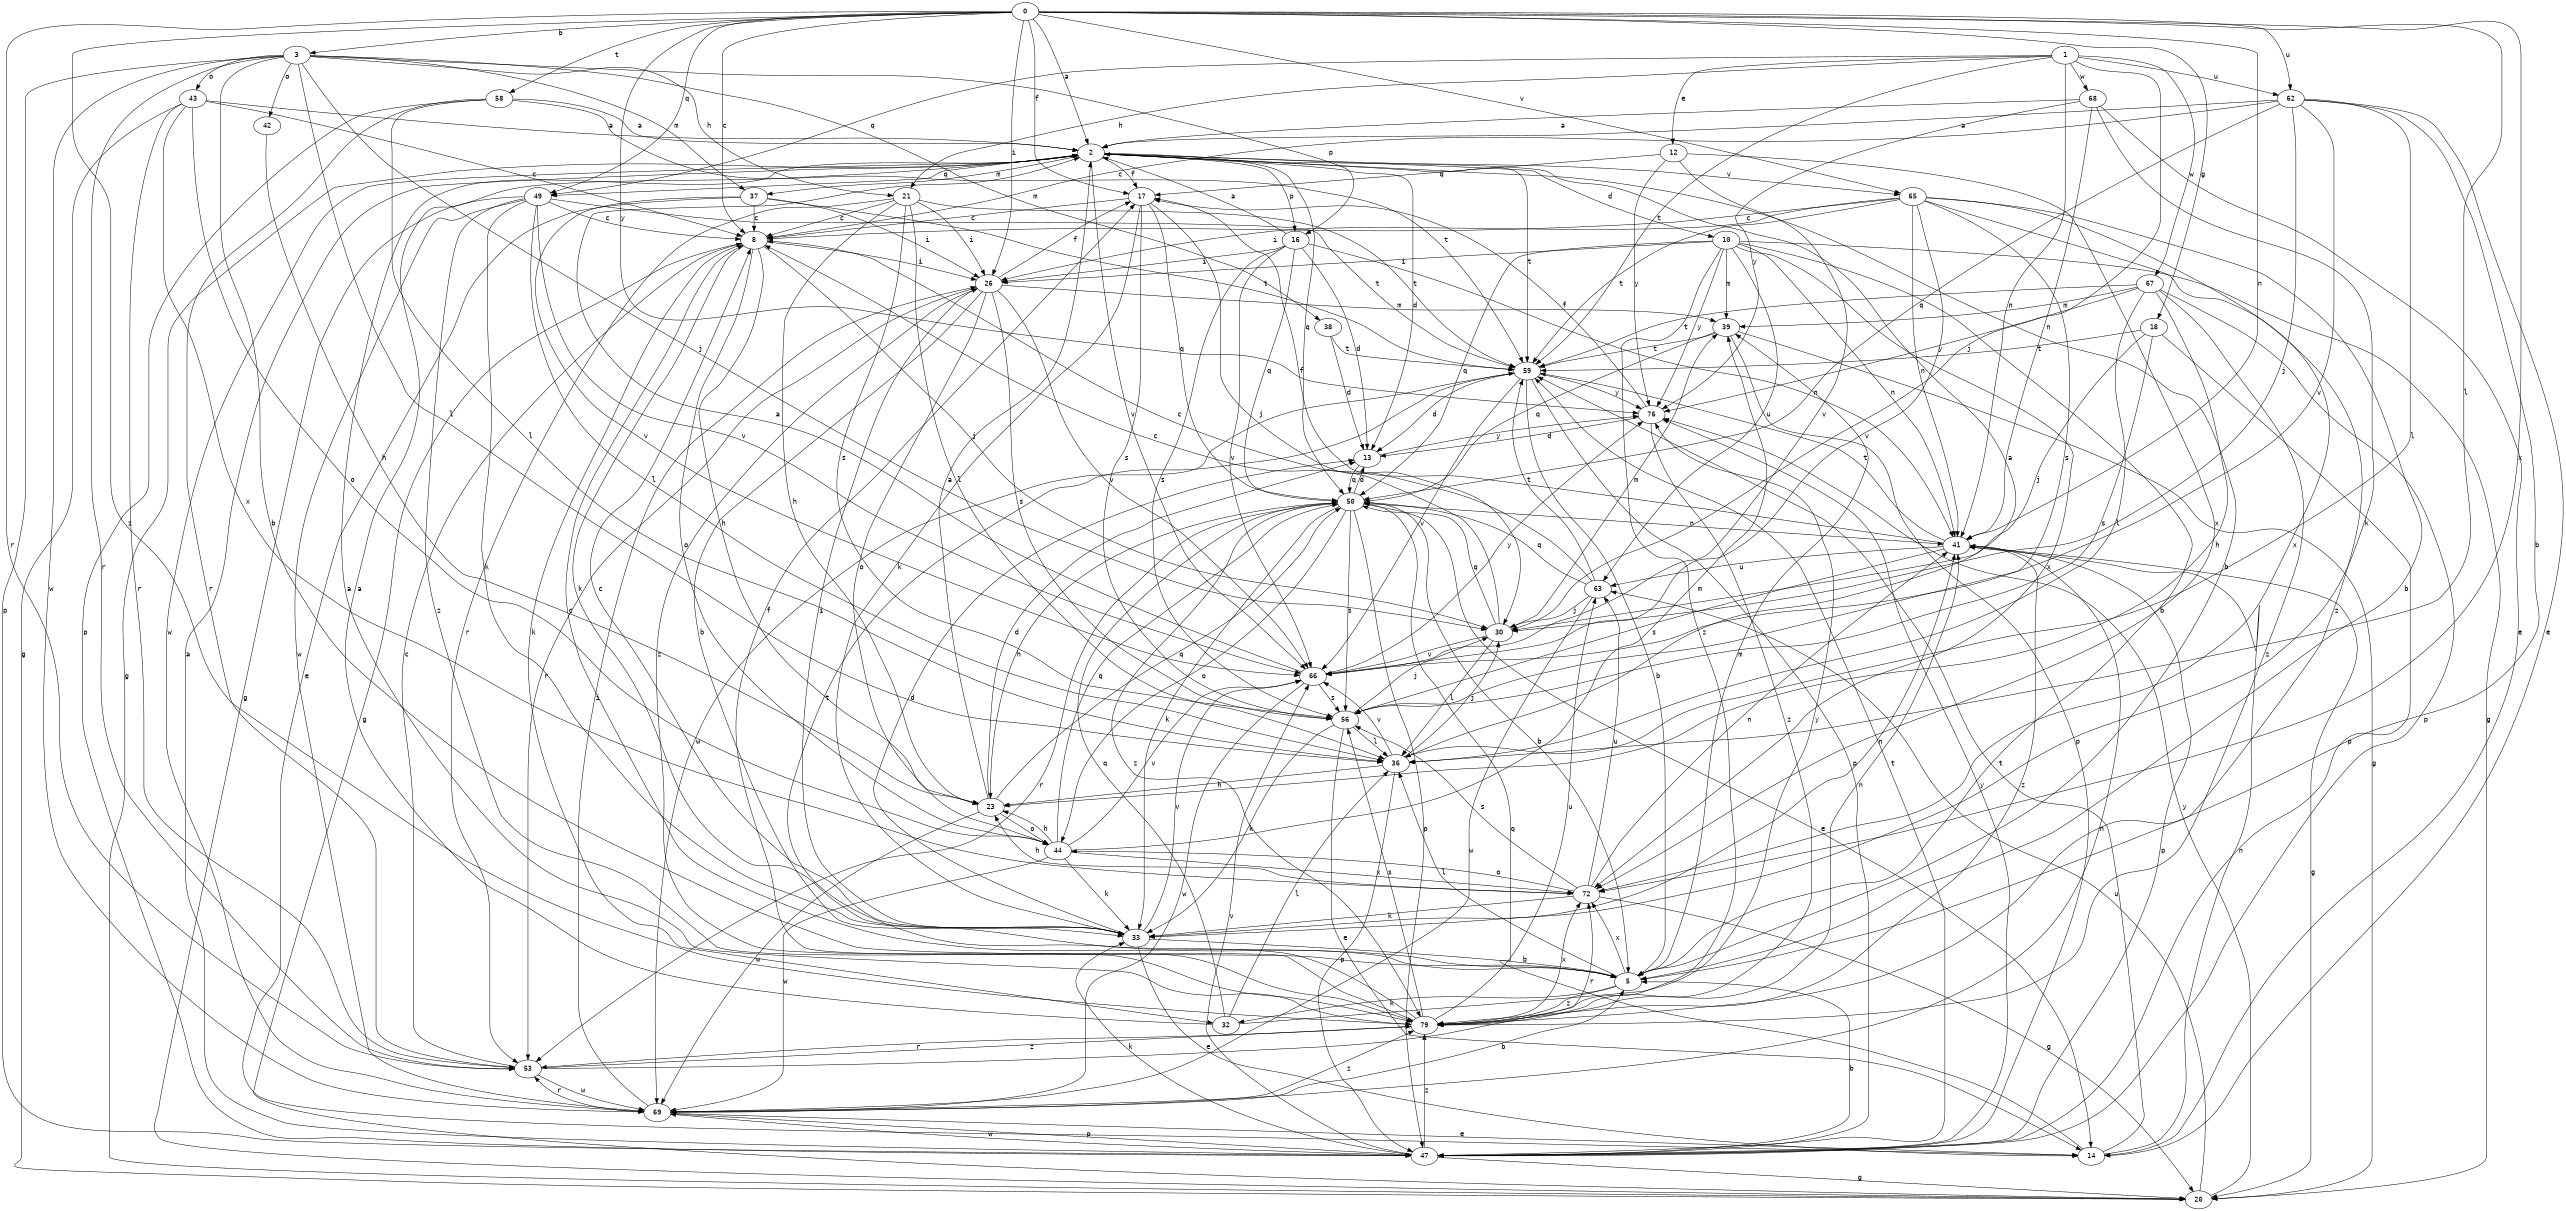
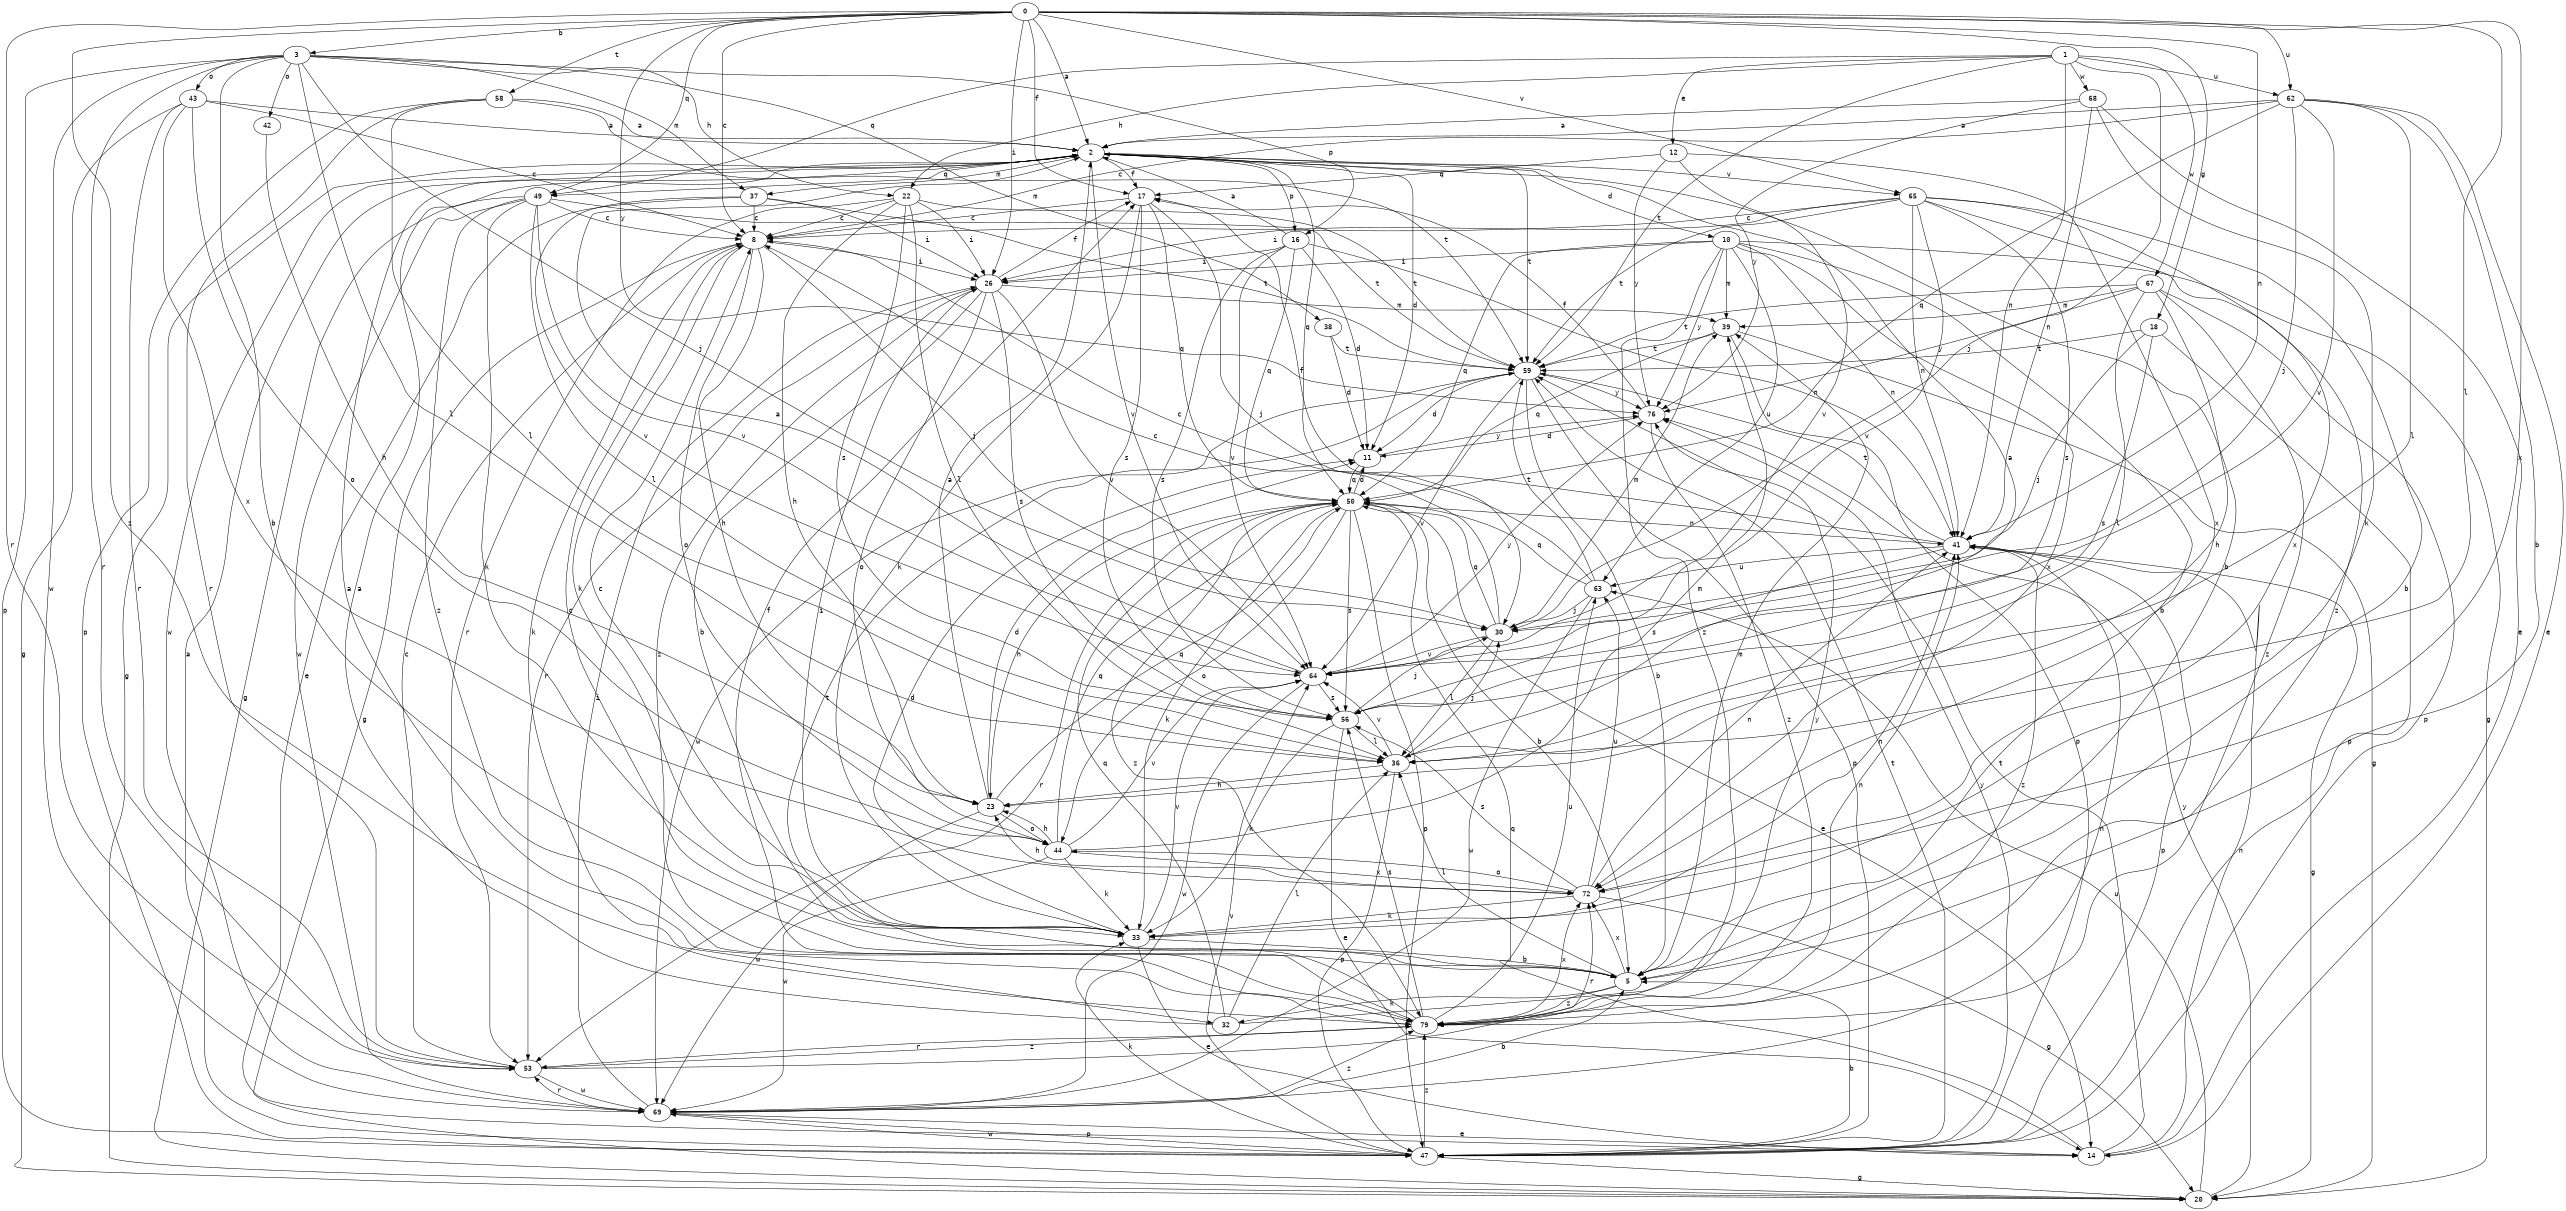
(907, 197) -> (907, 197)
(1367, 458) -> (1367, 458)
(1313, 676) -> (1313, 676)
